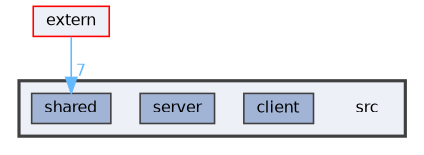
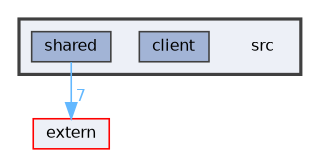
(71, 57) -> (71, 84)
(177, 108) -> none
